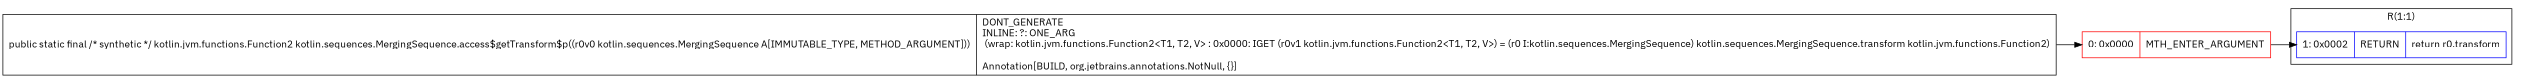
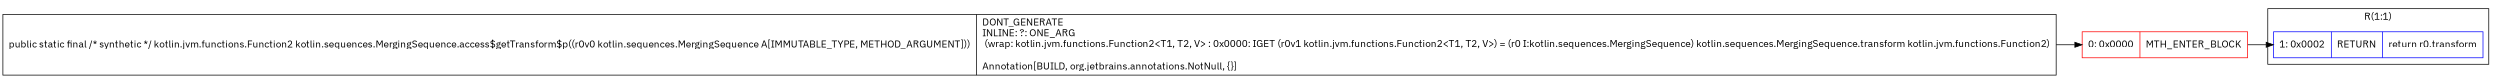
(2205, 44) -> (2194, 44)
